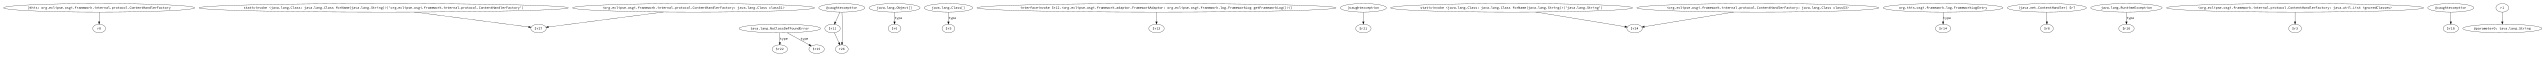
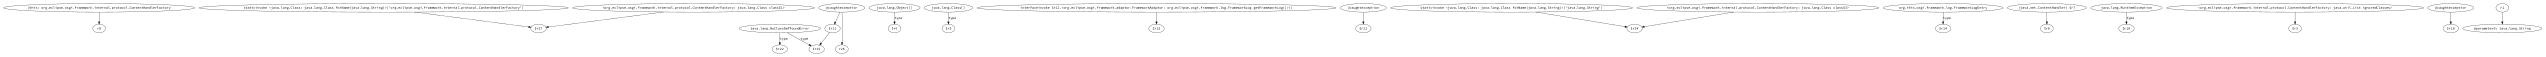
(837, 38) -> (825, 38)
